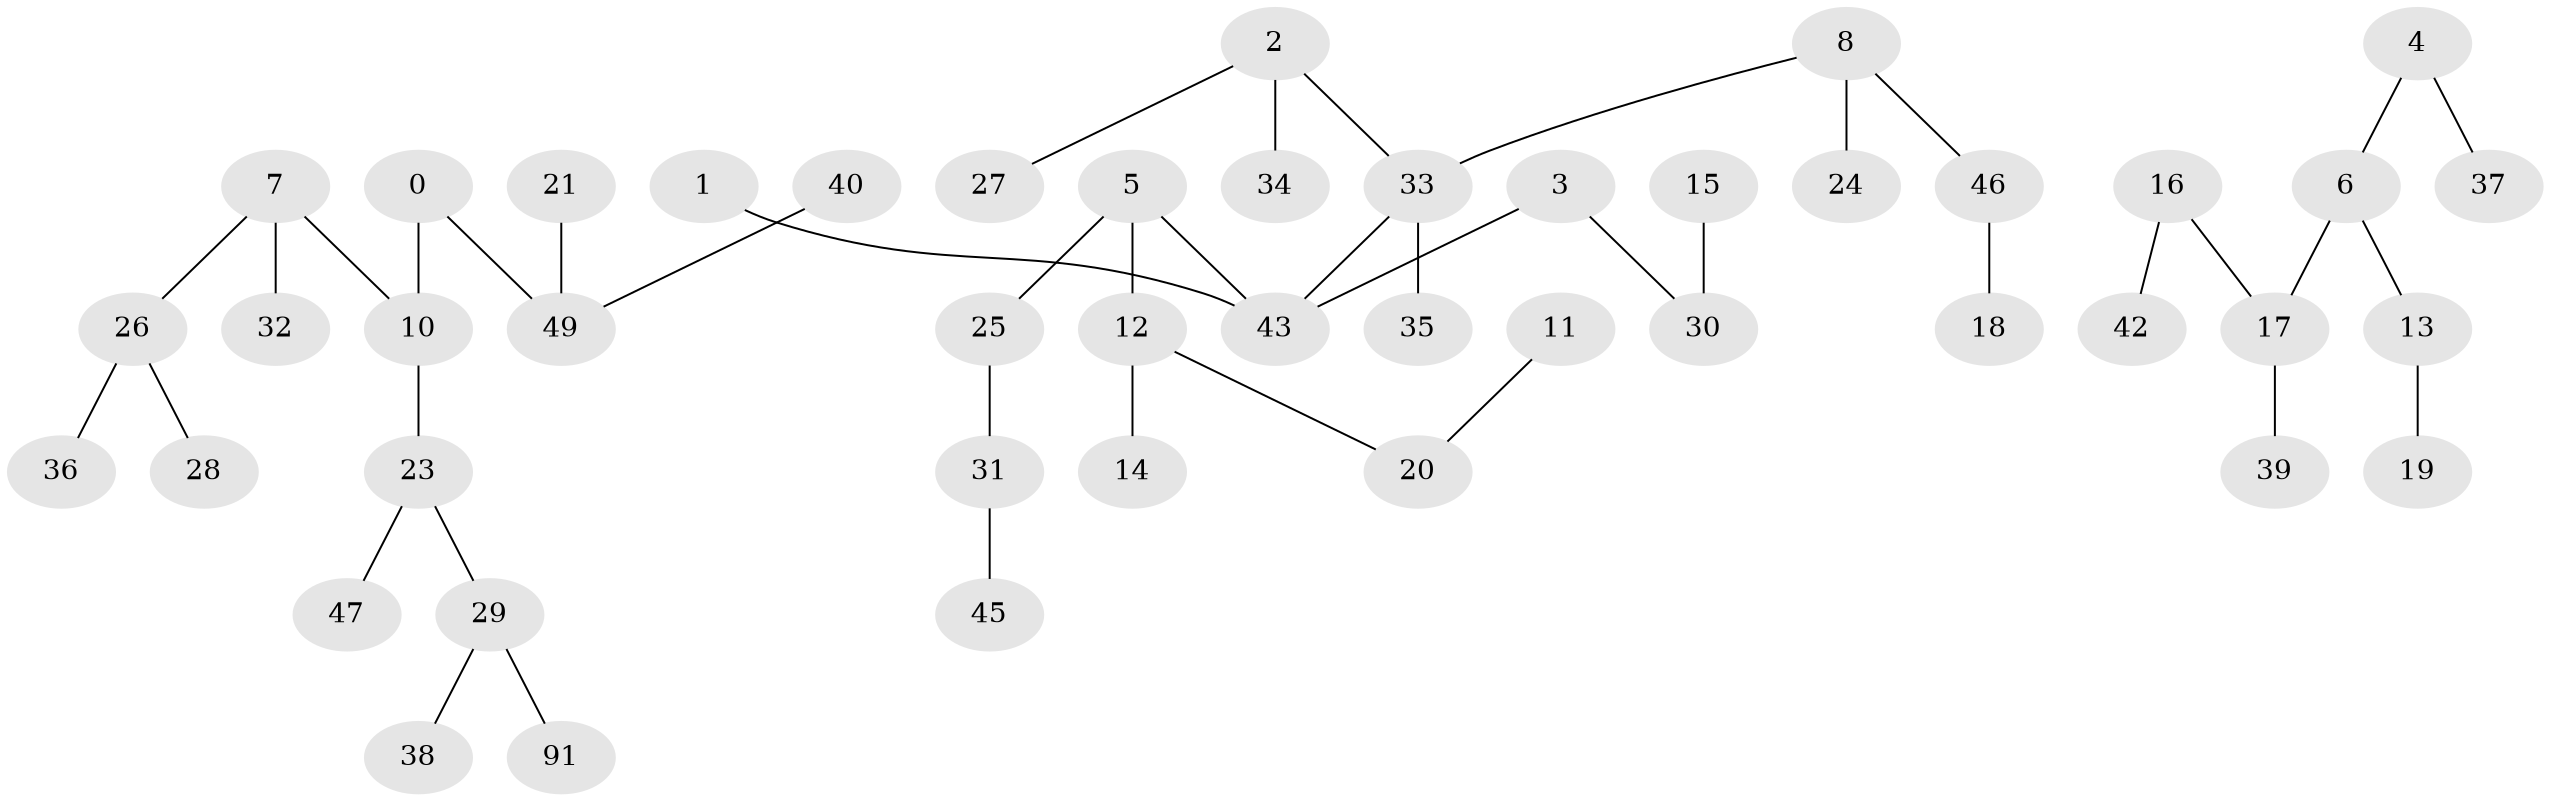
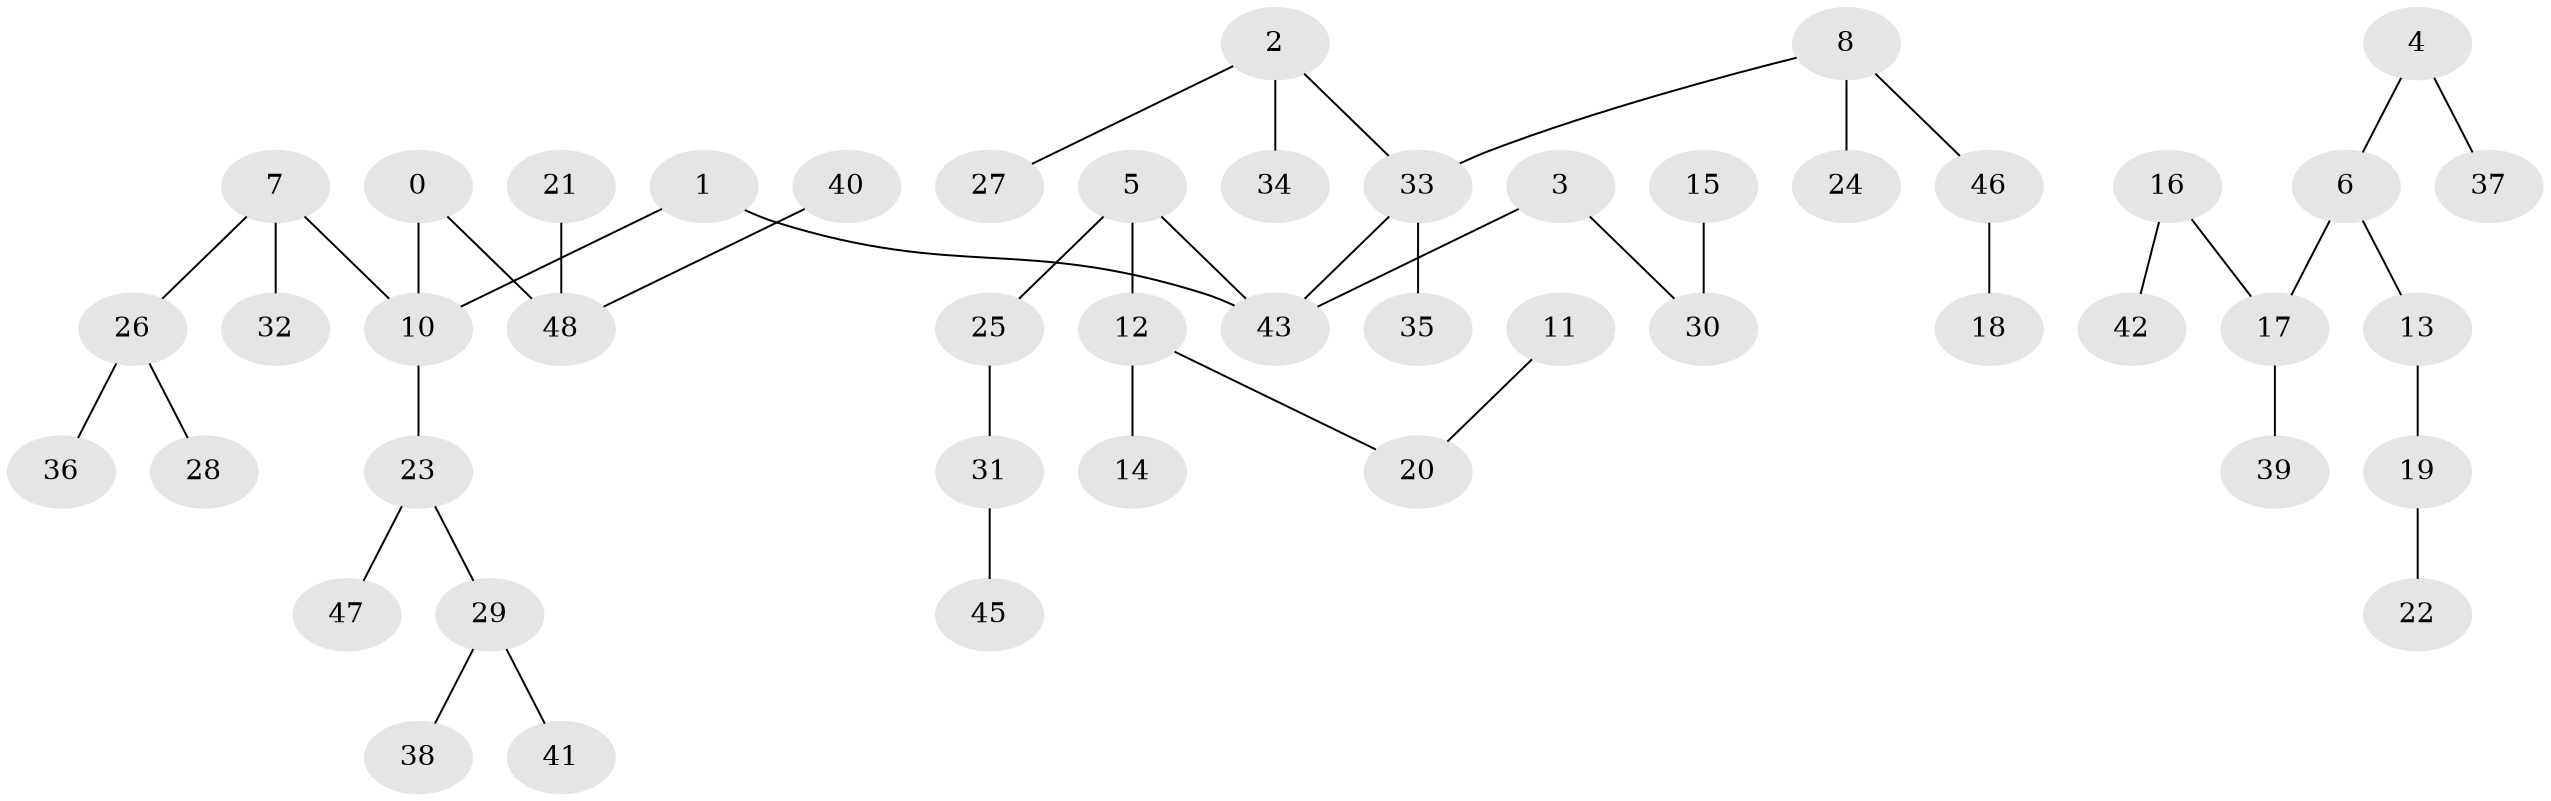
none -> (576, 250)
(561, 329) -> (561, 329)
none -> (2418, 615)
(561, 758) -> (561, 758)
